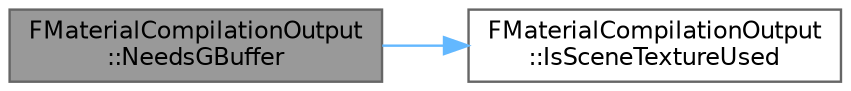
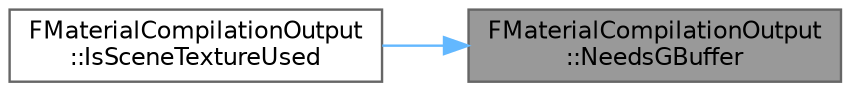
(413, 46) -> (413, 46)
